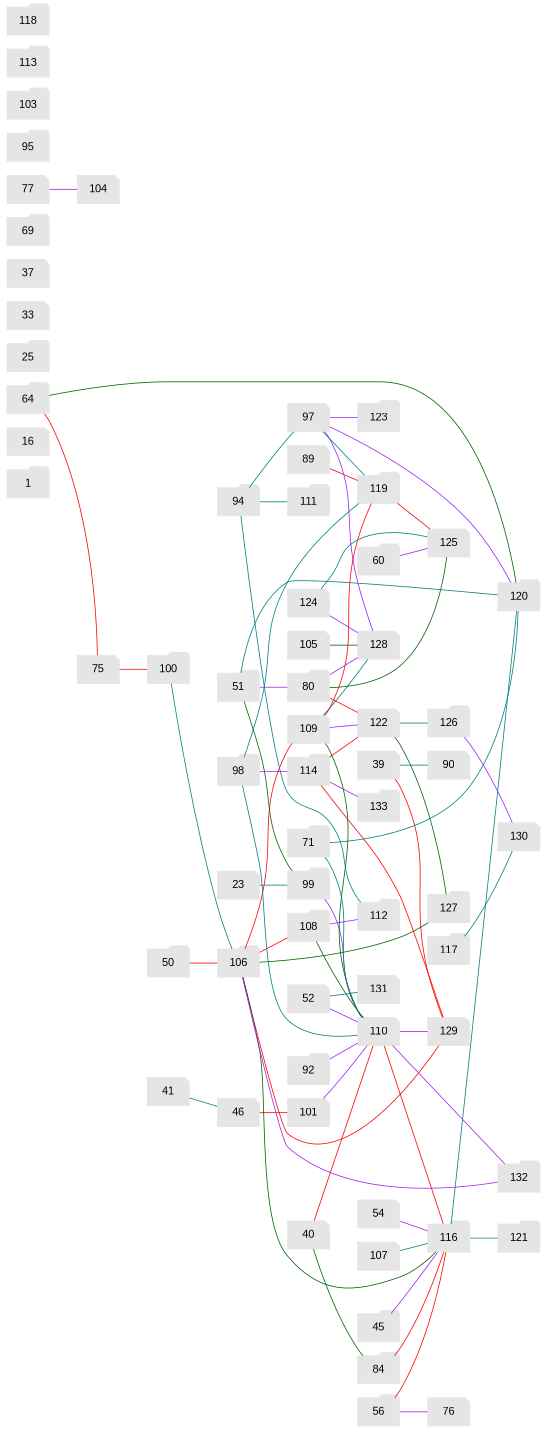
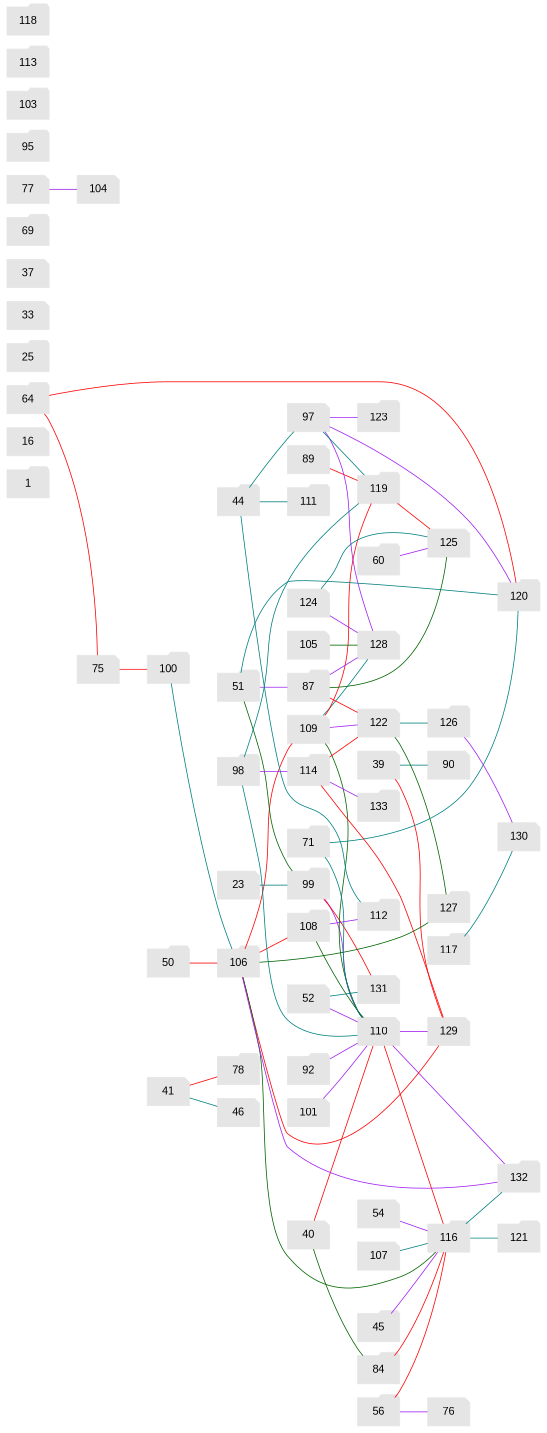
(345, 382) -> (345, 382)
(238, 502) -> (238, 502)
(309, 687) -> (309, 687)
(484, 918) -> (484, 1208)
none -> (349, 936)
none -> (238, 1071)
(271, 1113) -> none
